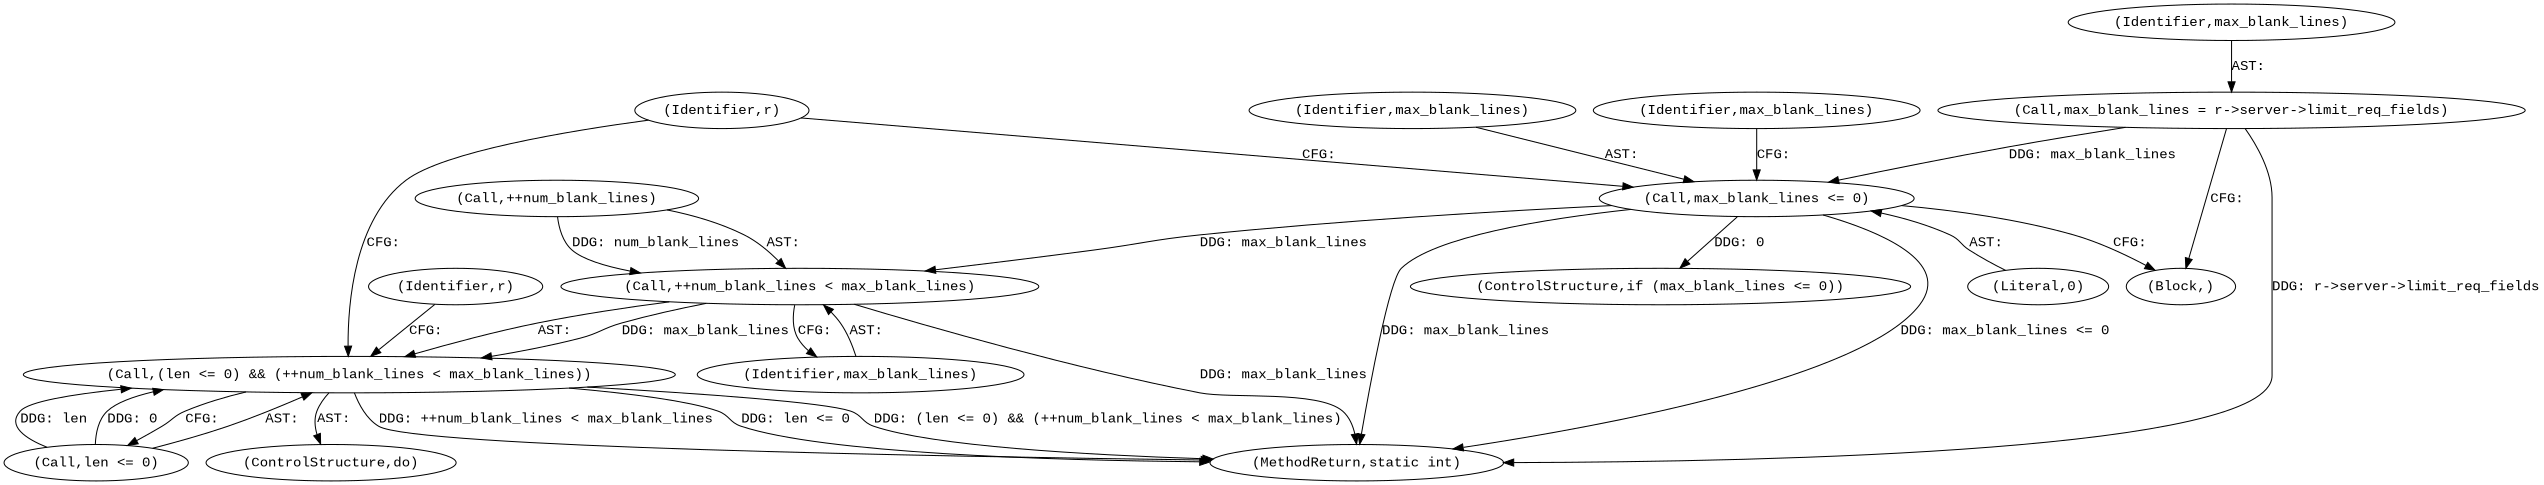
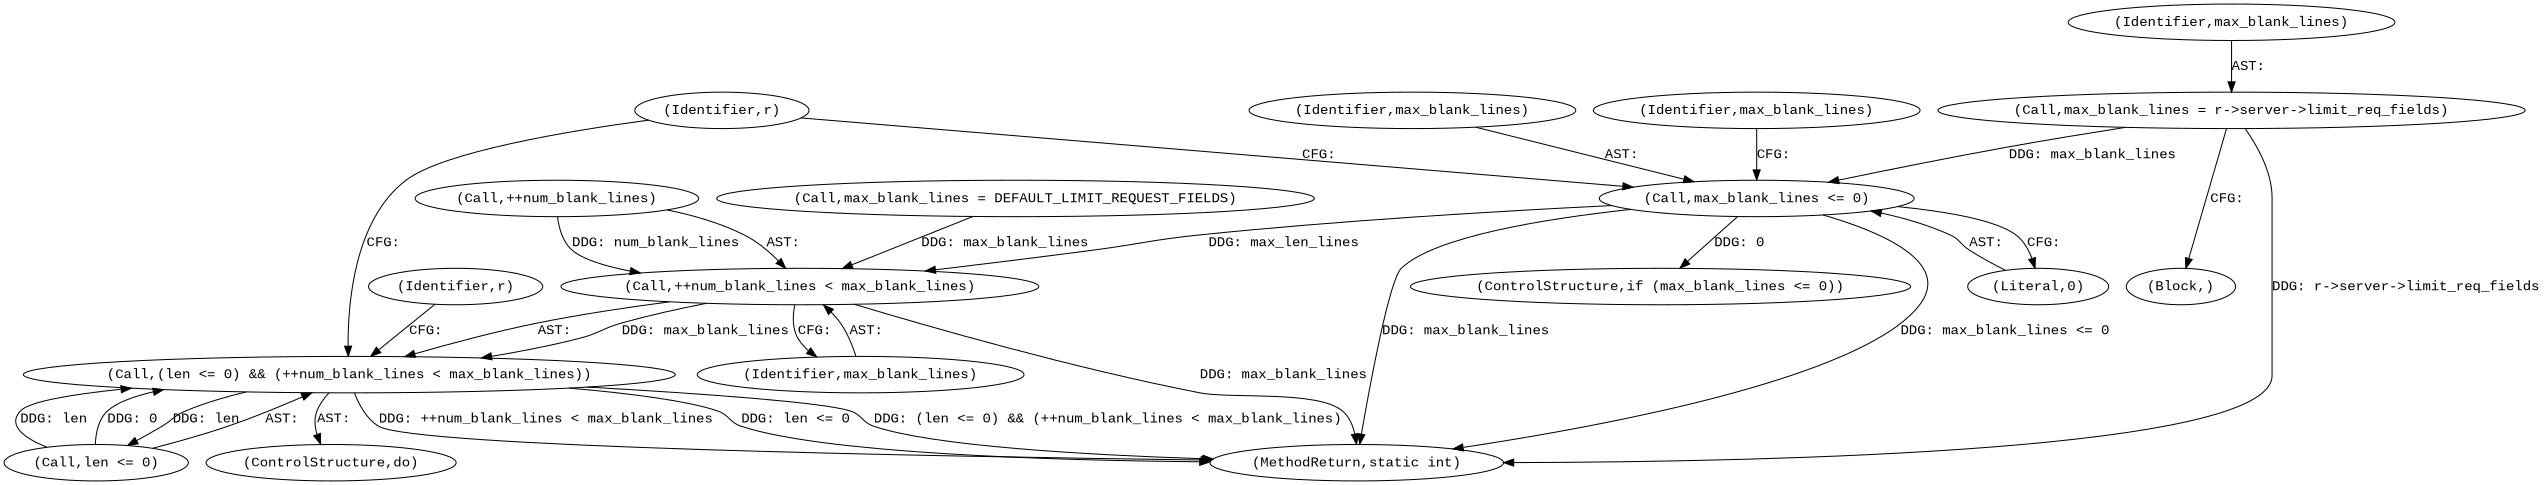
none -> (1016, 198)
(2027, 224) -> (1973, 218)
(1284, 242) -> (1284, 242)
(207, 419) -> (207, 419)
